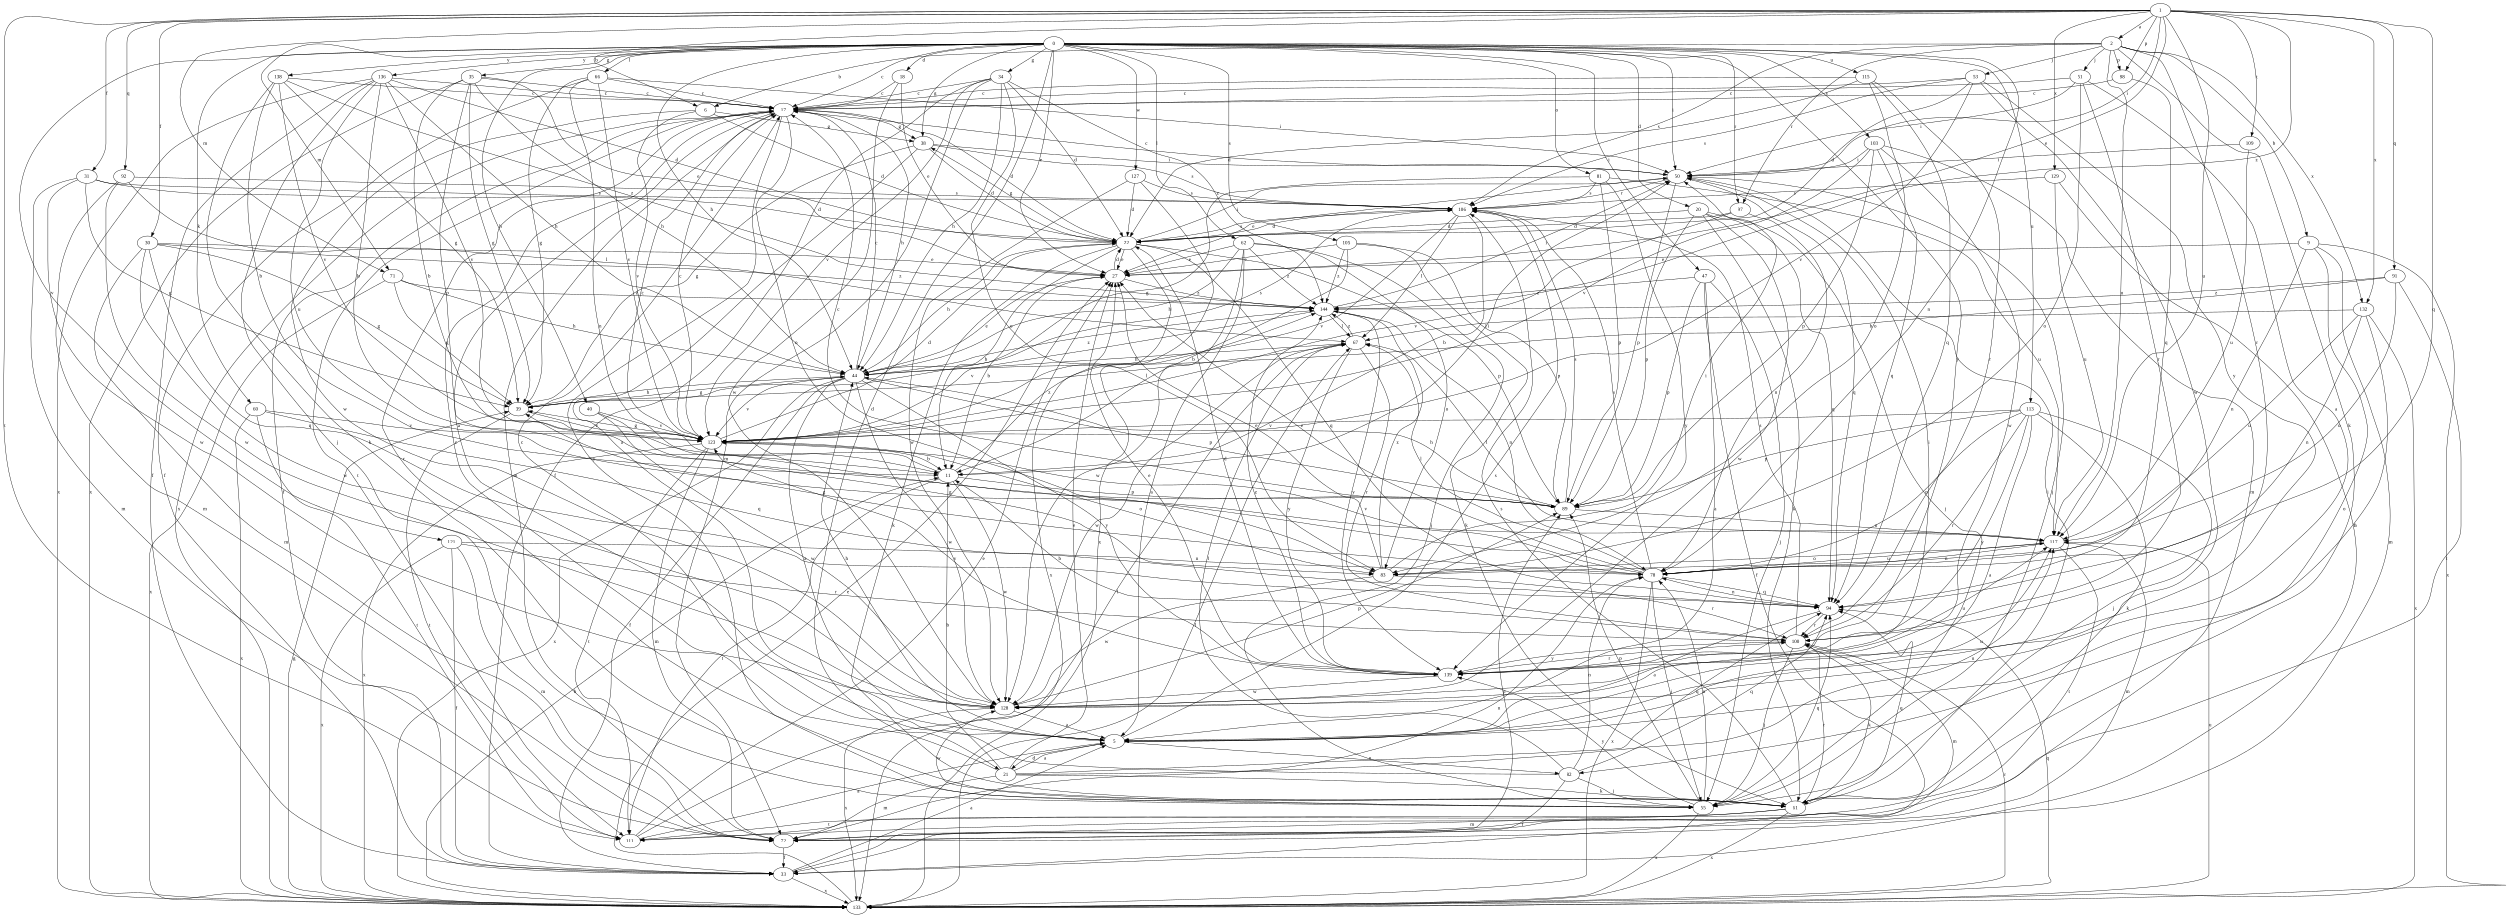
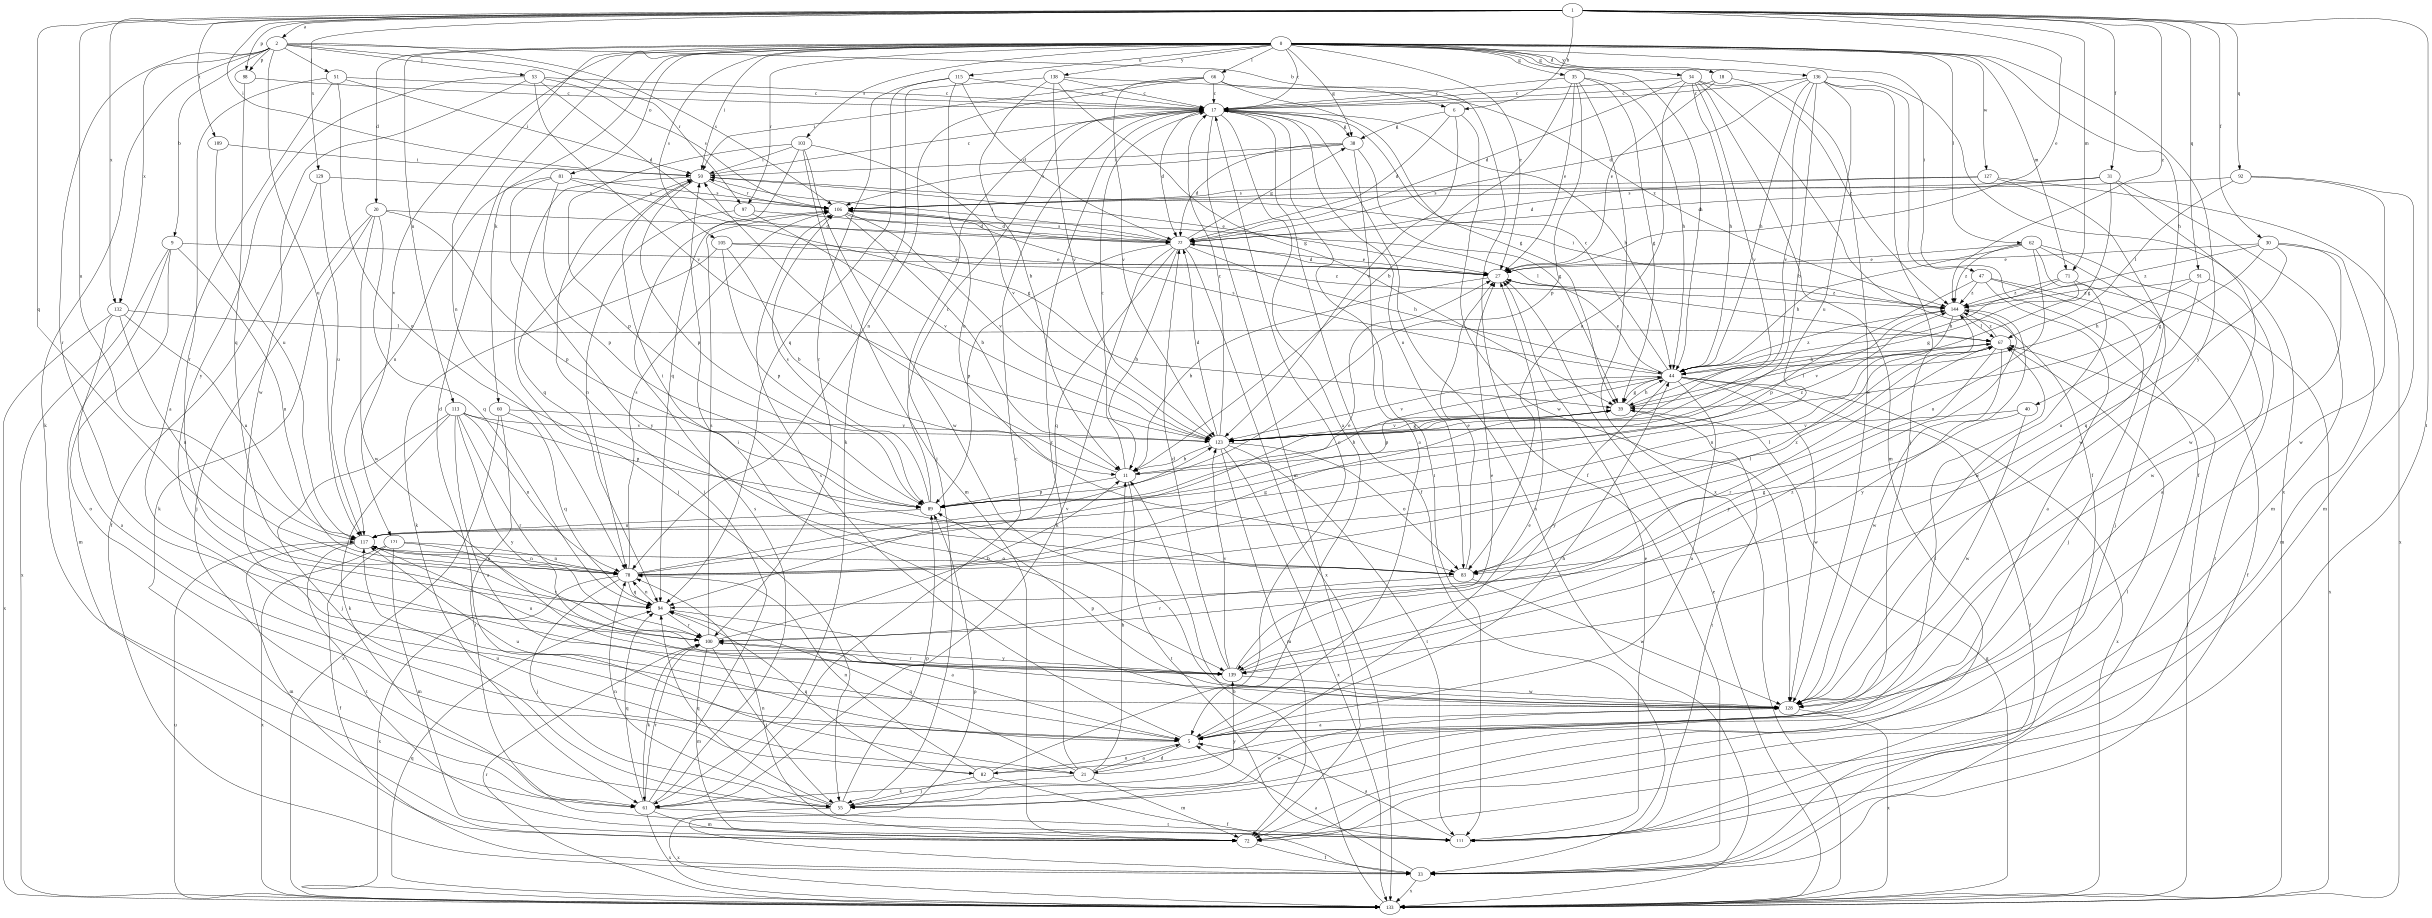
(1002, 583) -> none
